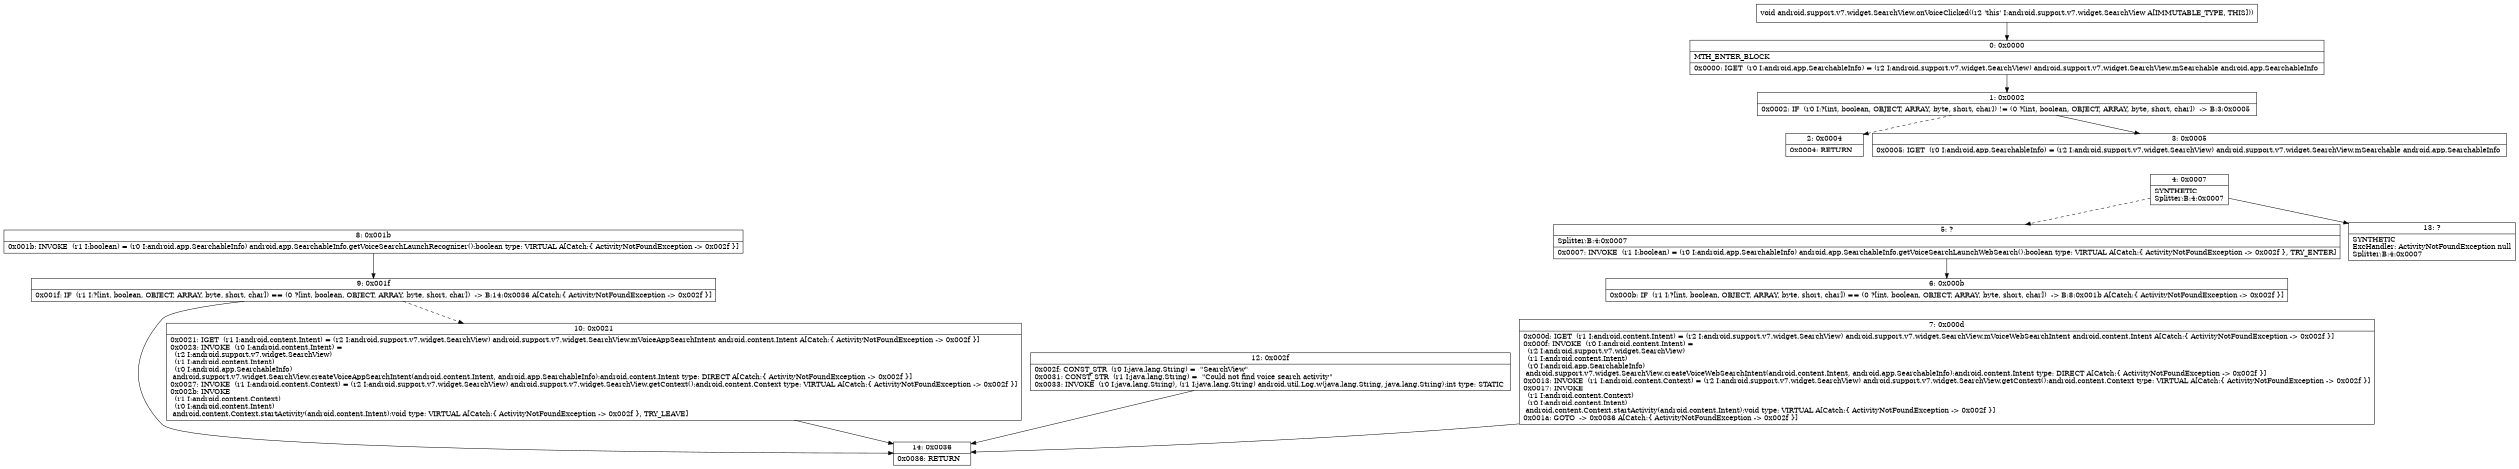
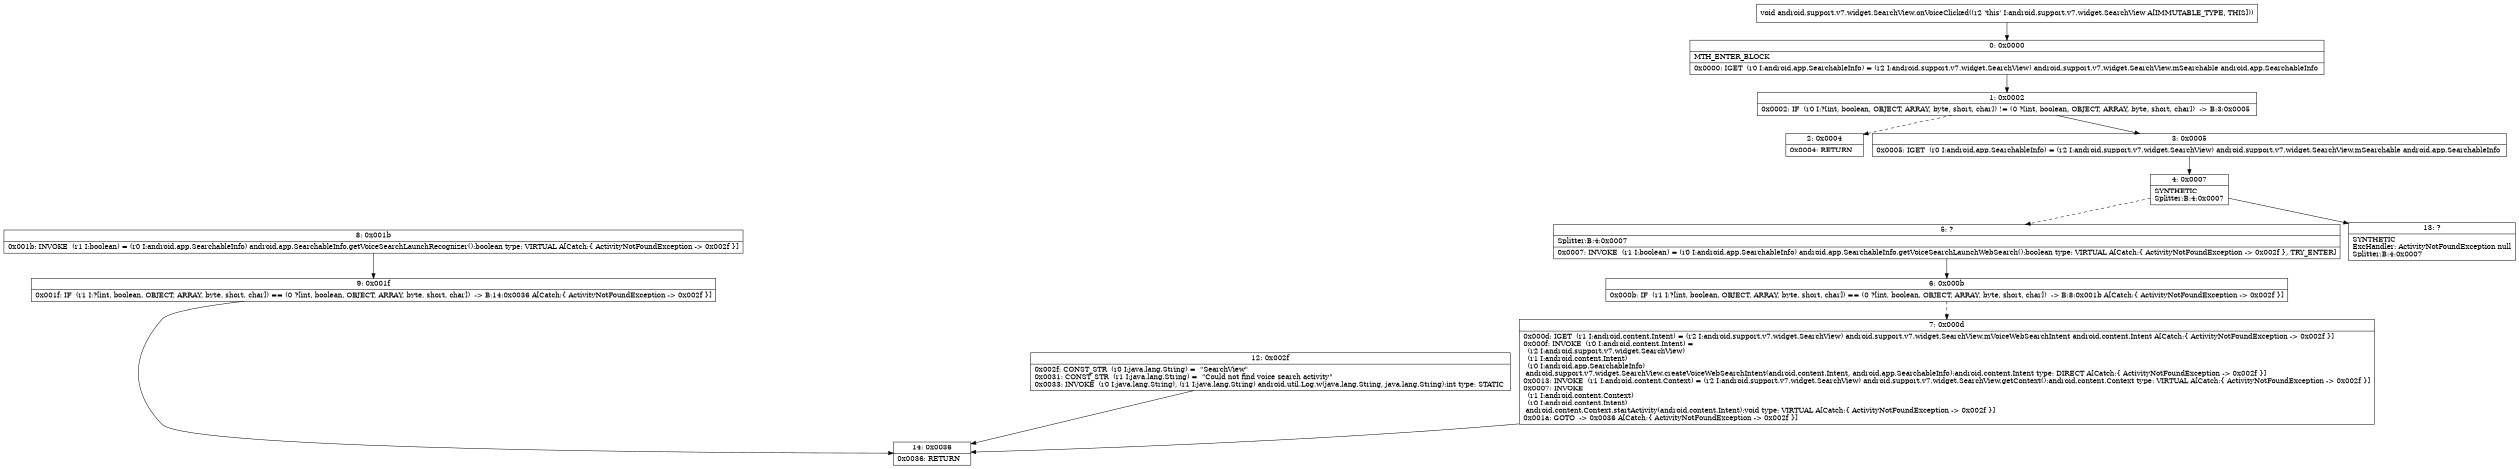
none -> (2189, 163)
none -> (1947, 308)
(594, 372) -> none
(1556, 389) -> (1556, 389)
